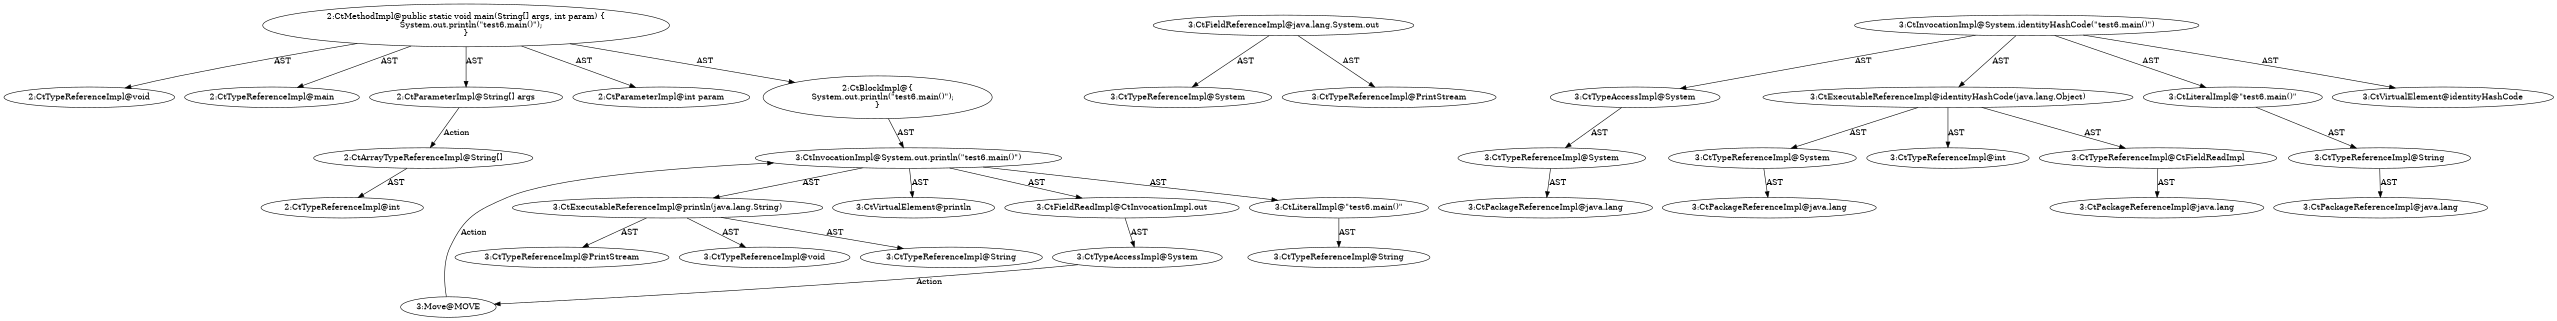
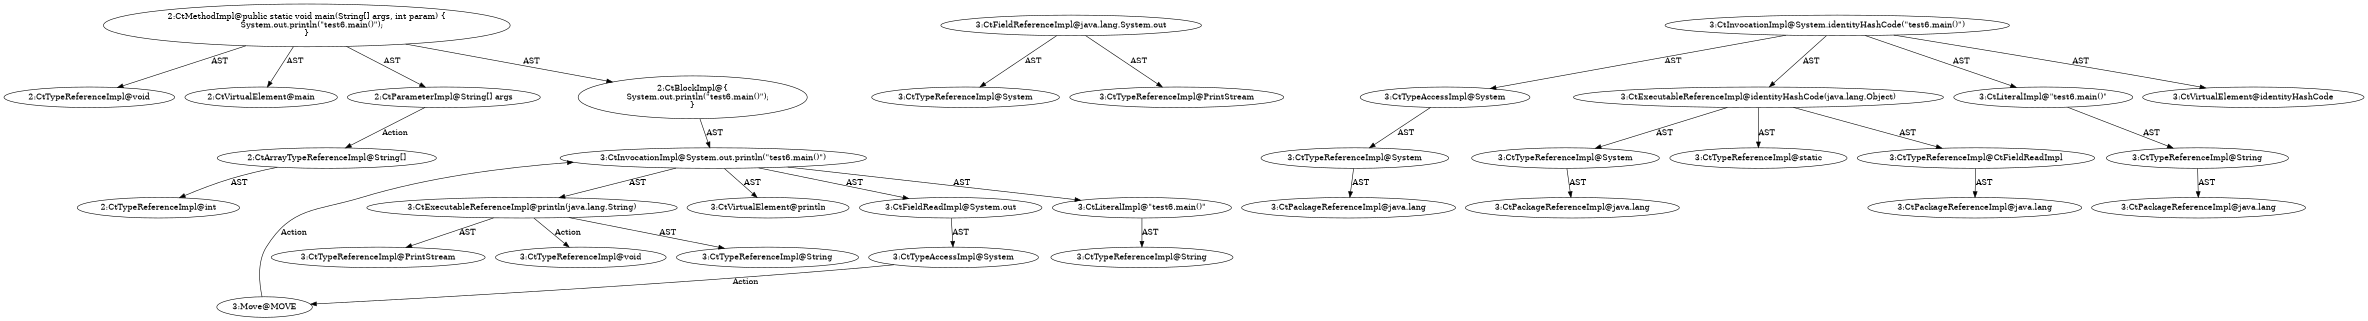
(272, 97) -> (261, 97)
(661, 97) -> none
(1948, 158) -> (1758, 158)
(1122, 208) -> (951, 208)
(731, 233) -> (568, 233)
